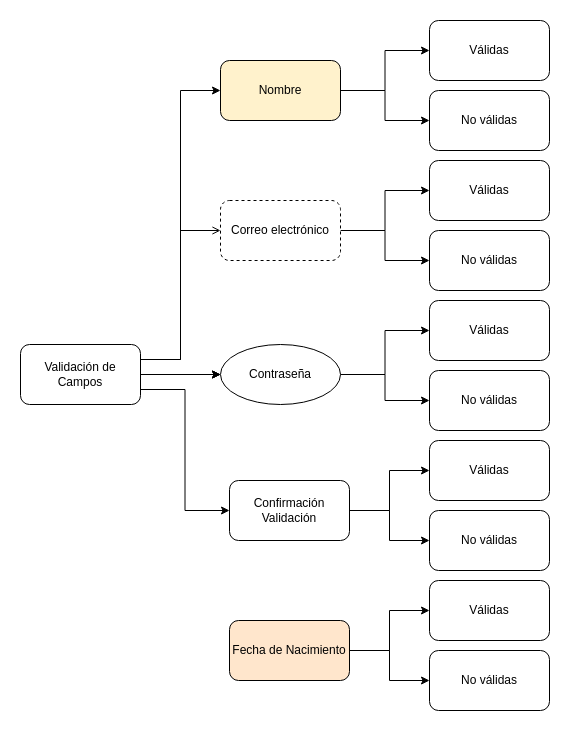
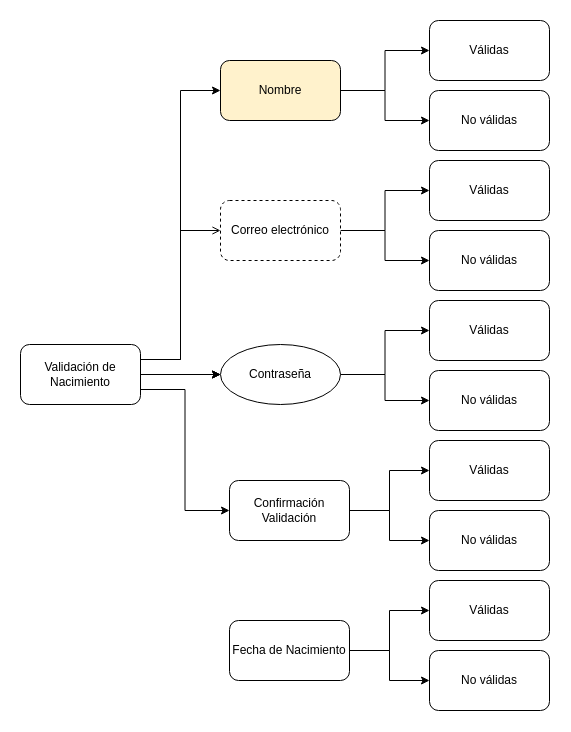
(81, 375) -> (81, 375)
(290, 651) -> (290, 651)
